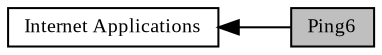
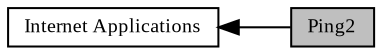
(333, 27) -> (333, 27)
